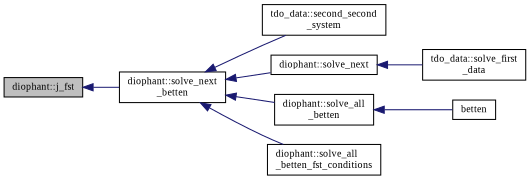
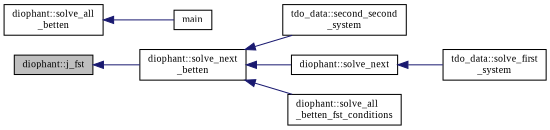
(474, 65) -> (495, 65)
(255, 100) -> none
(474, 110) -> (193, 20)
